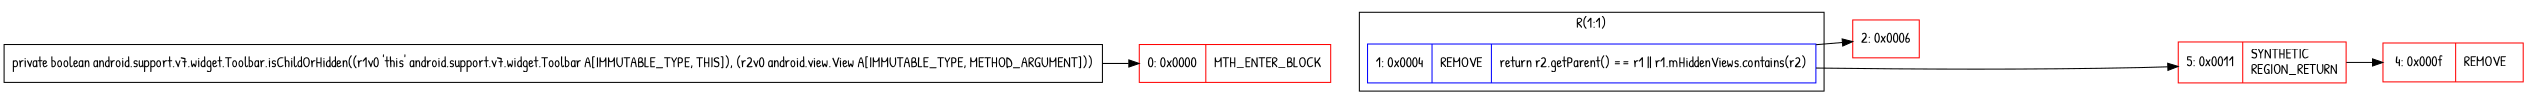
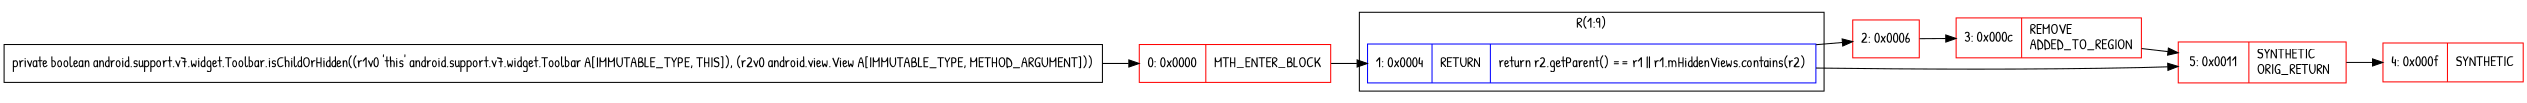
(1592, 24) -> (1592, 24)
none -> (2049, 38)
(2485, 62) -> (2485, 62)
none -> (1344, 63)
(1462, 63) -> (1461, 63)
(2294, 70) -> (2294, 70)
